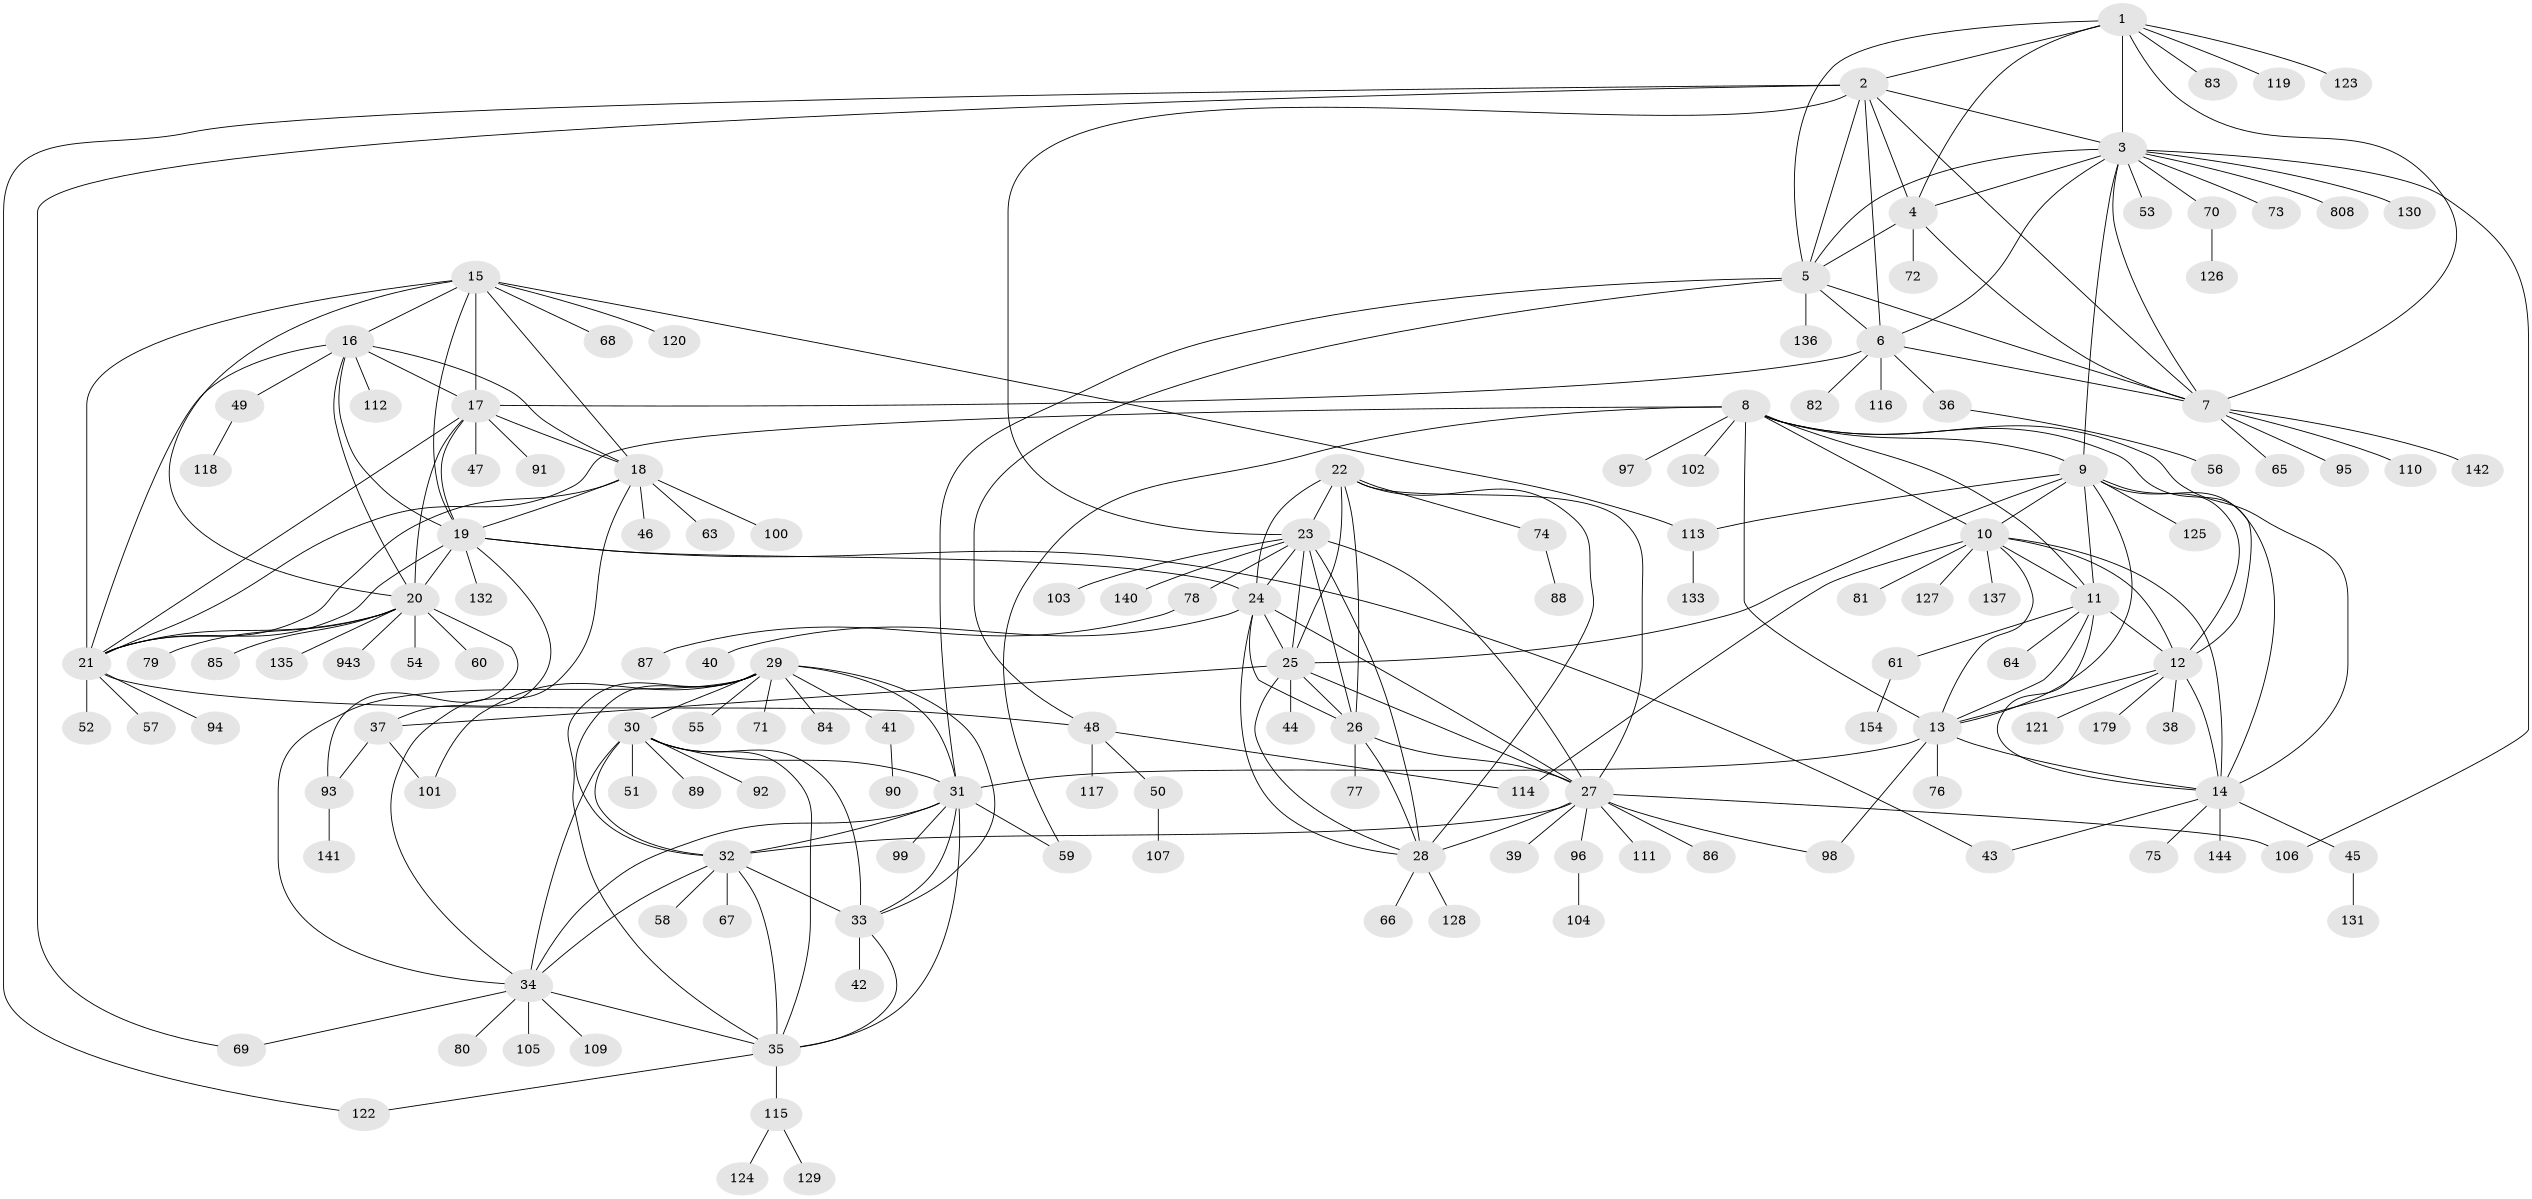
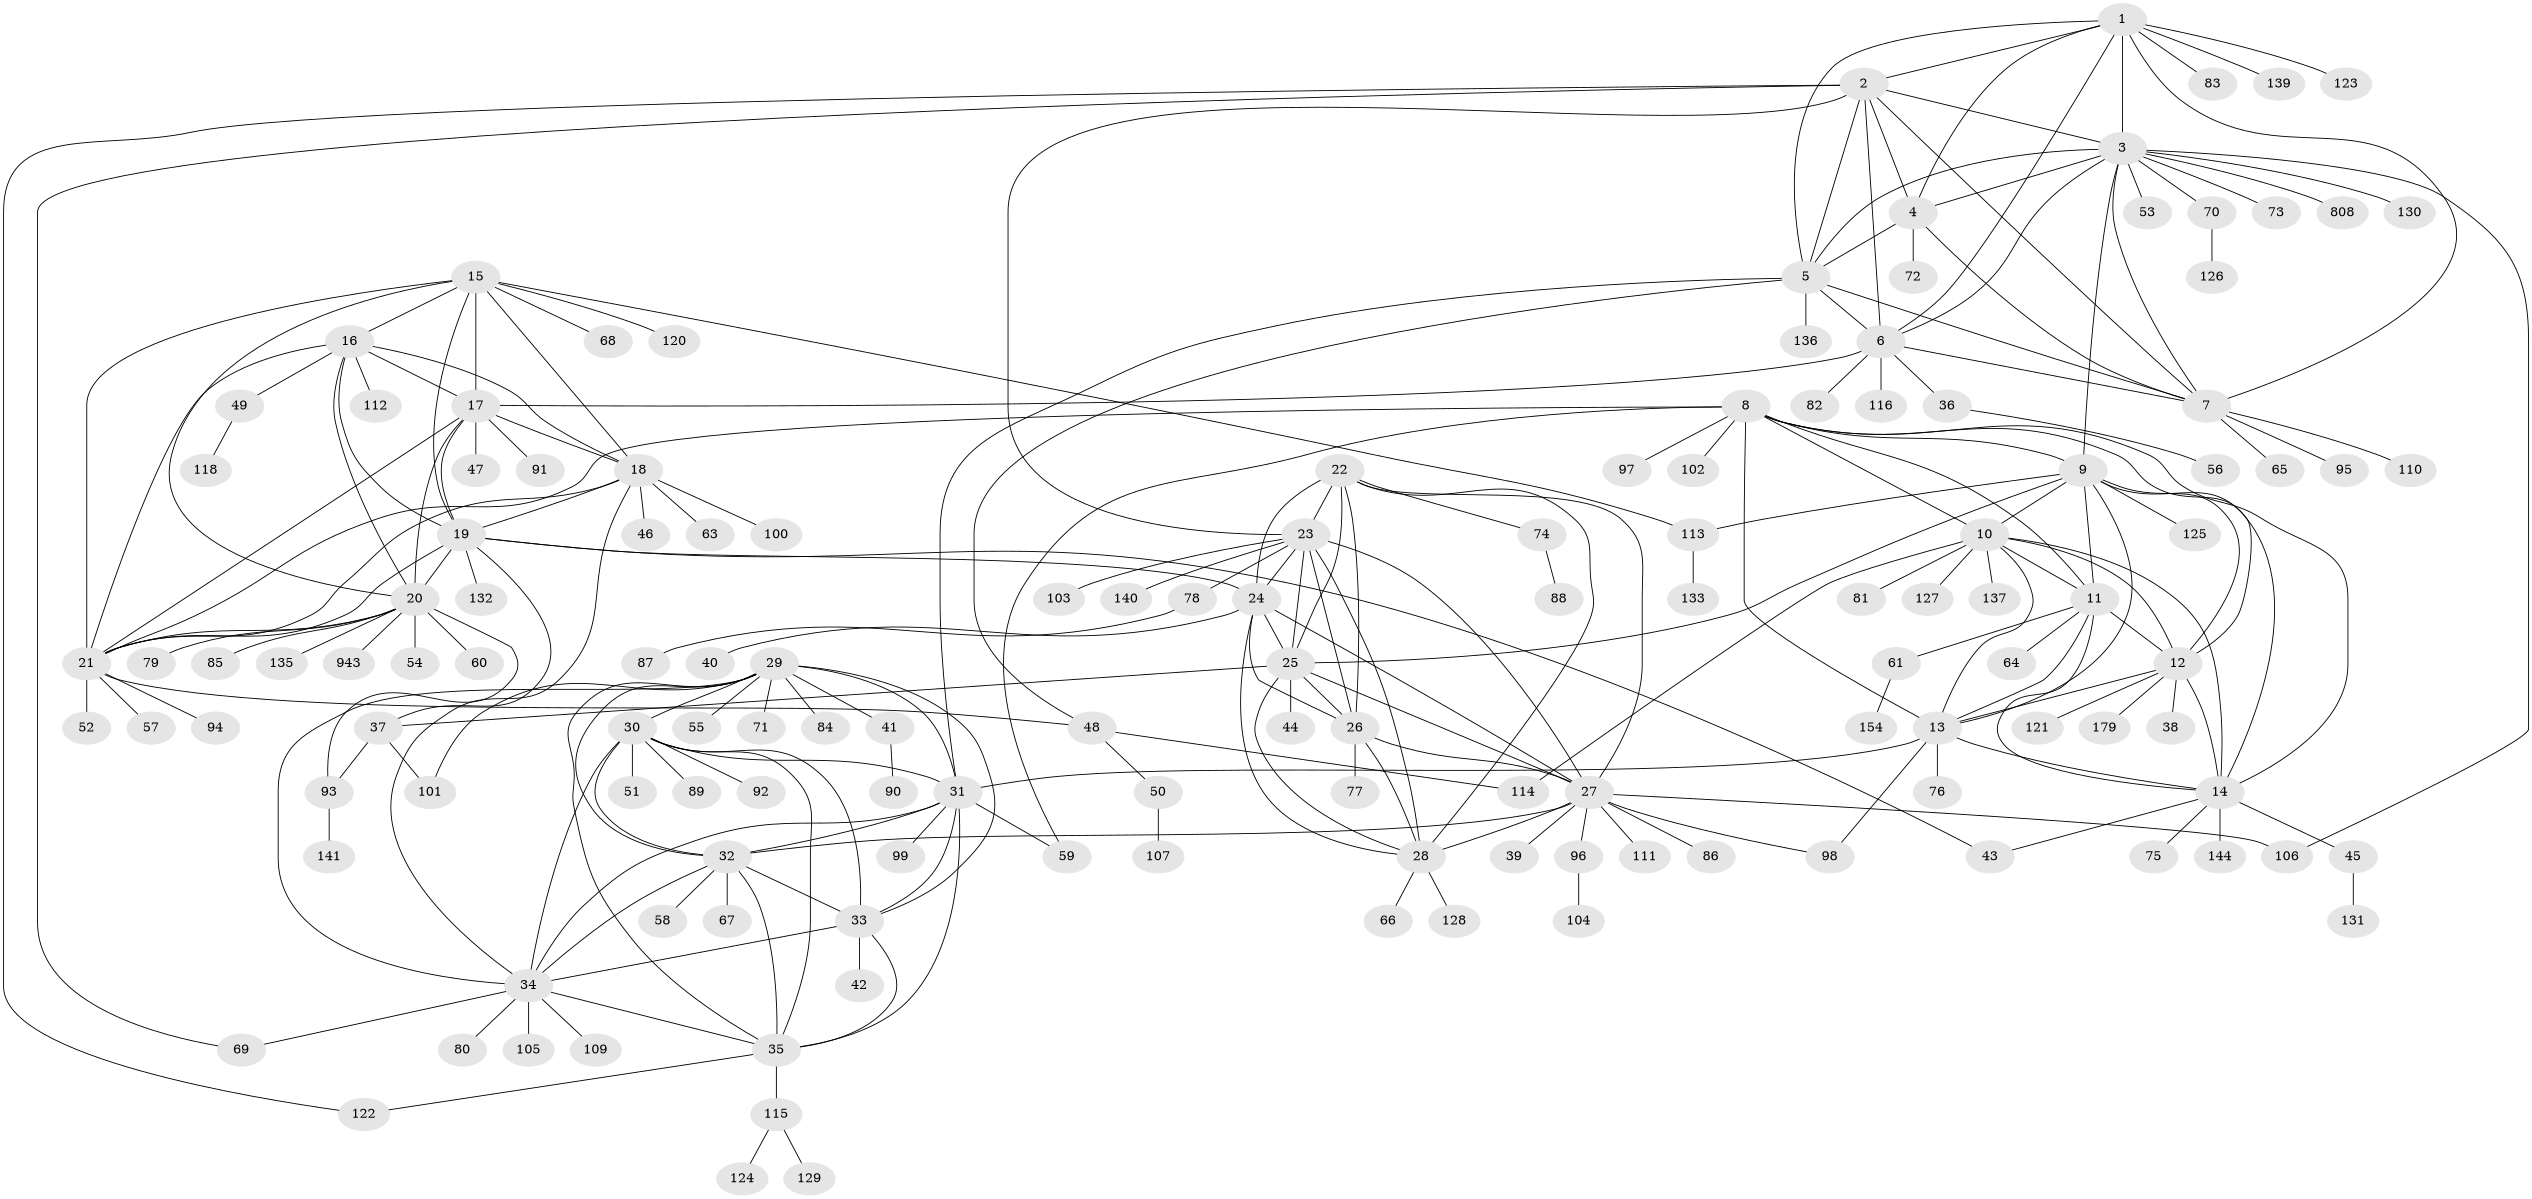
(2279, 84) -> (2279, 84)
none -> (2018, 192)
(2478, 470) -> none
(1092, 792) -> none
none -> (694, 953)
